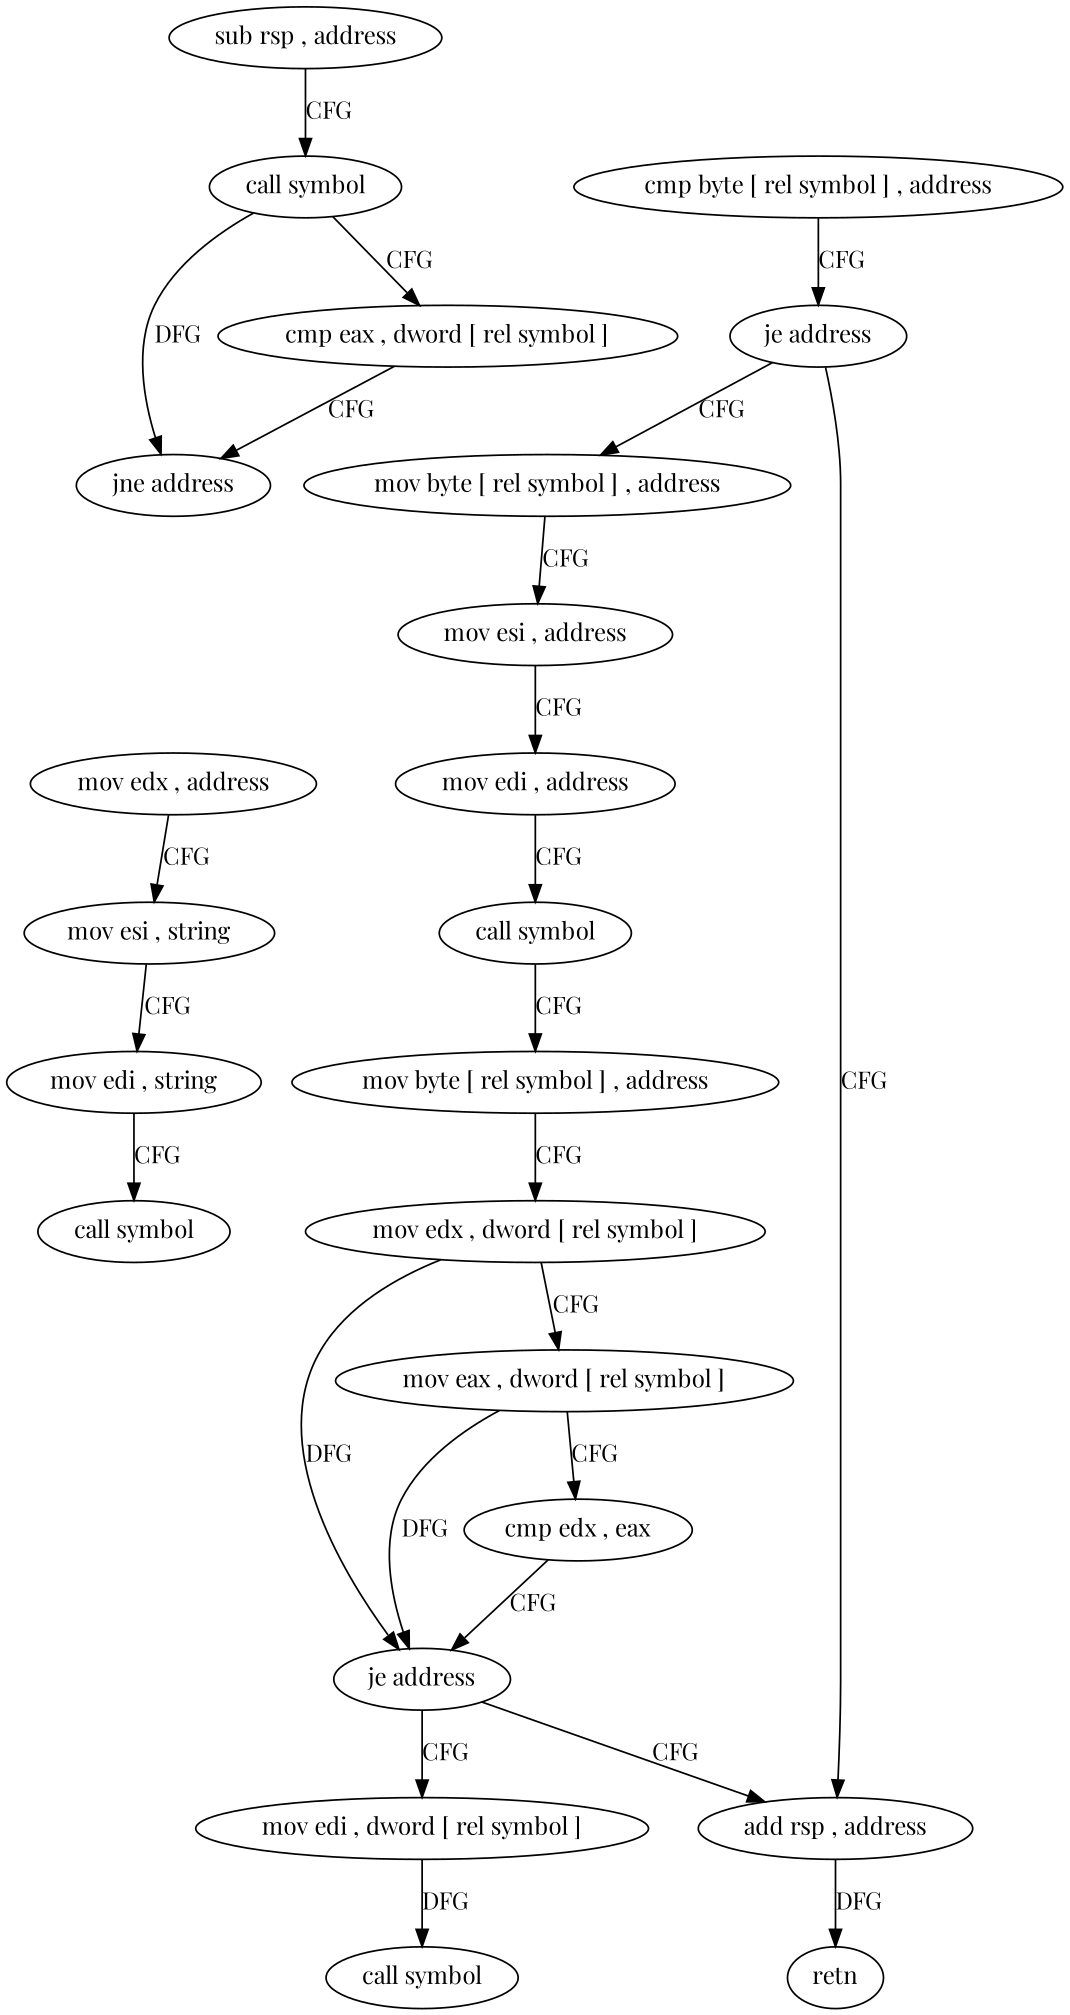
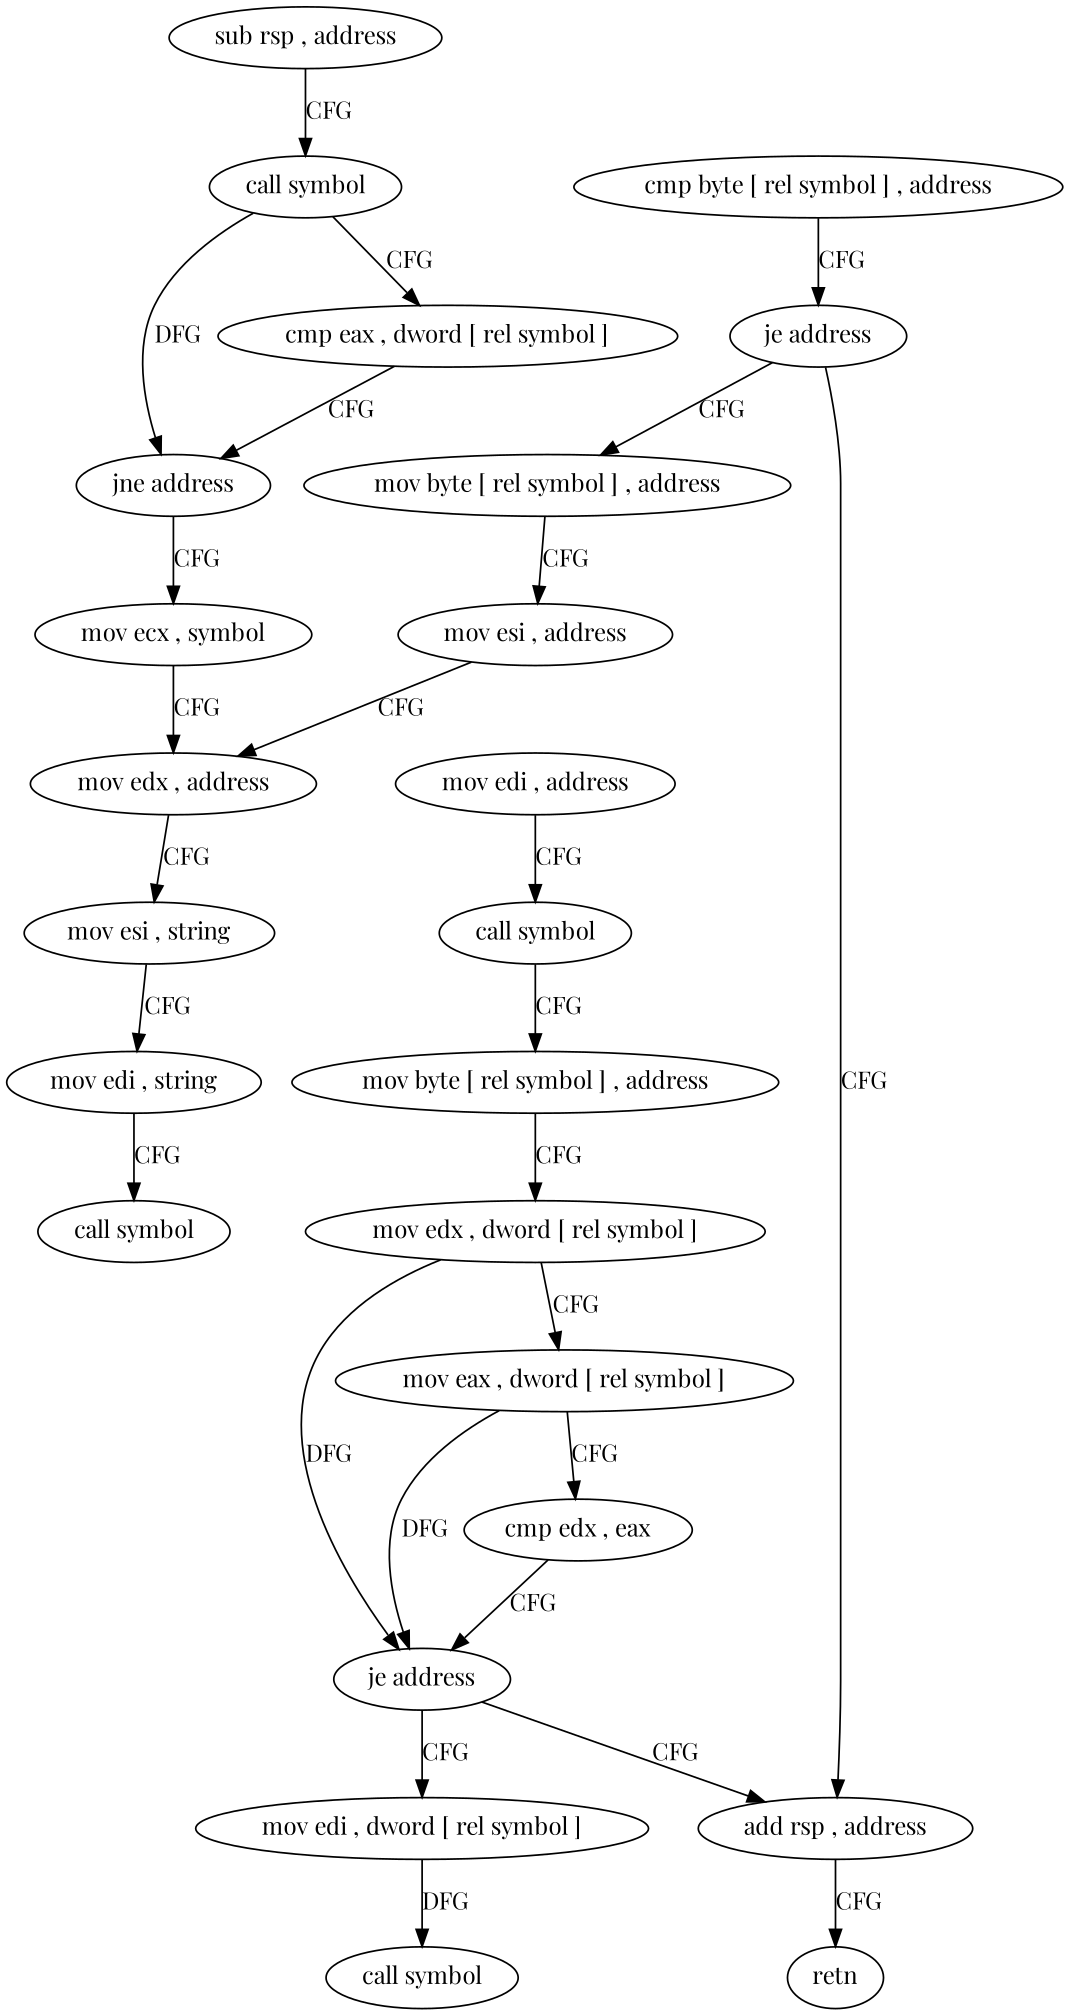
none -> (173, 635)
(535, 701) -> (363, 706)
(860, 1903) -> (860, 1903)
